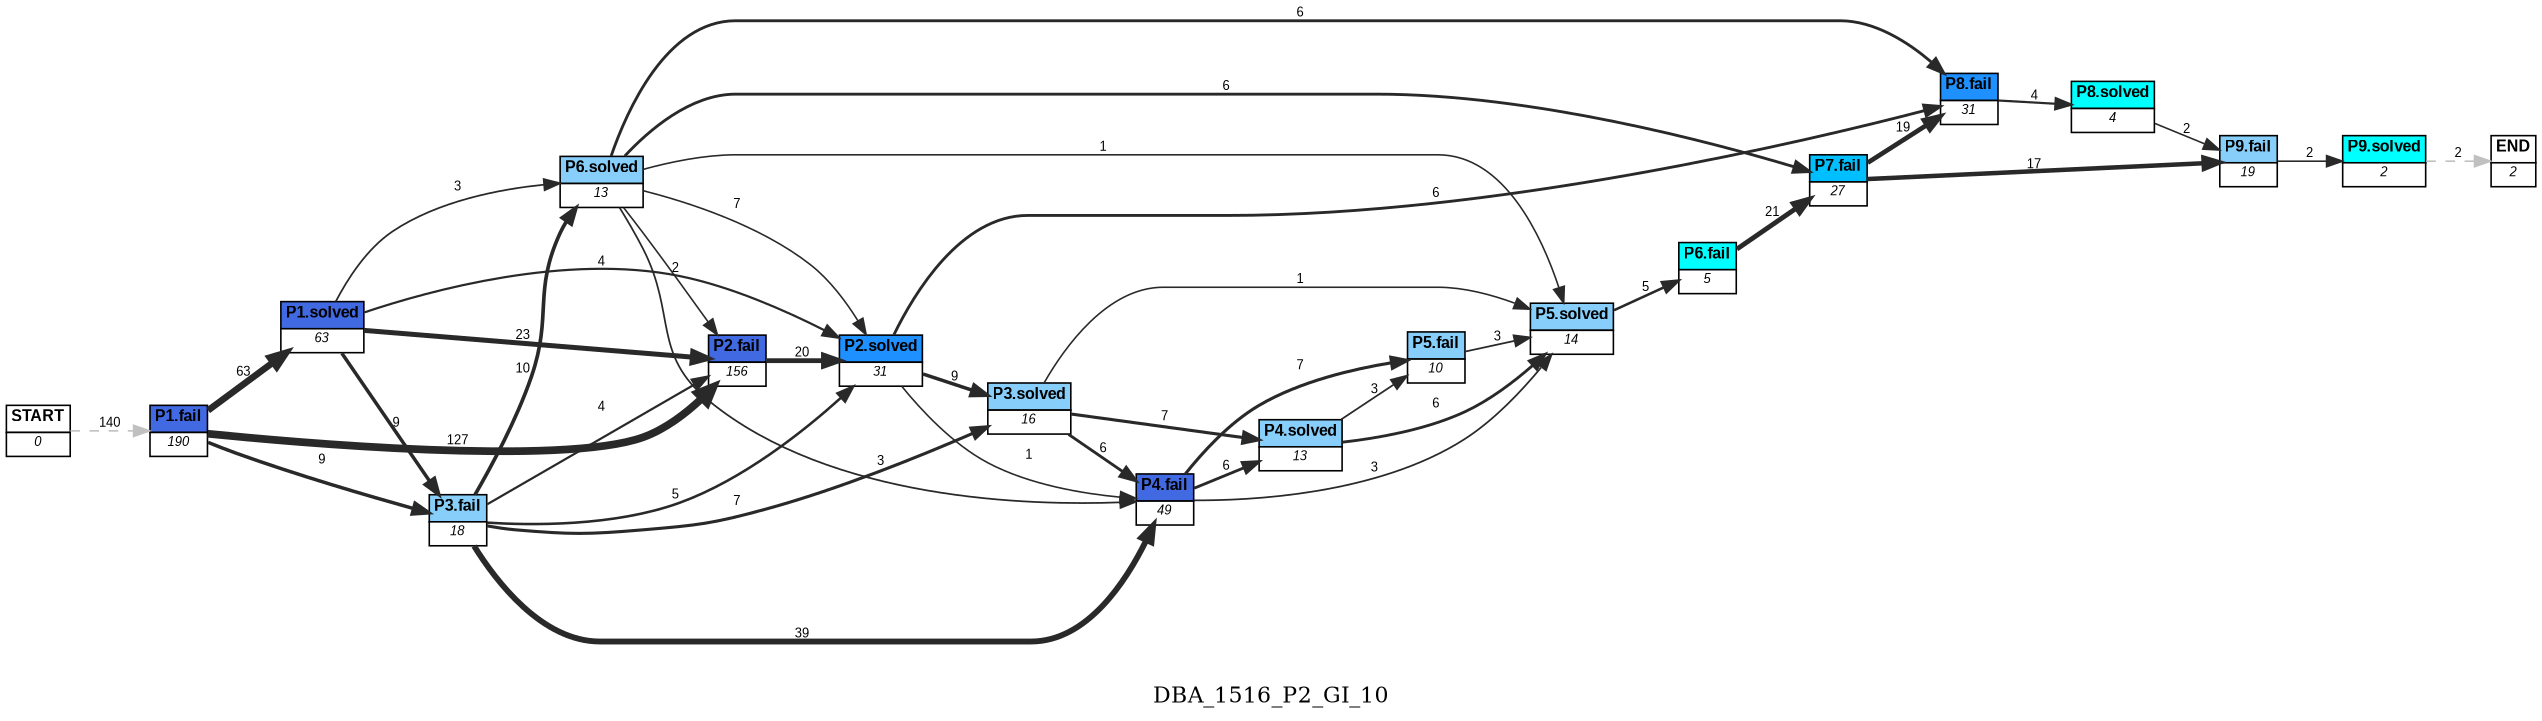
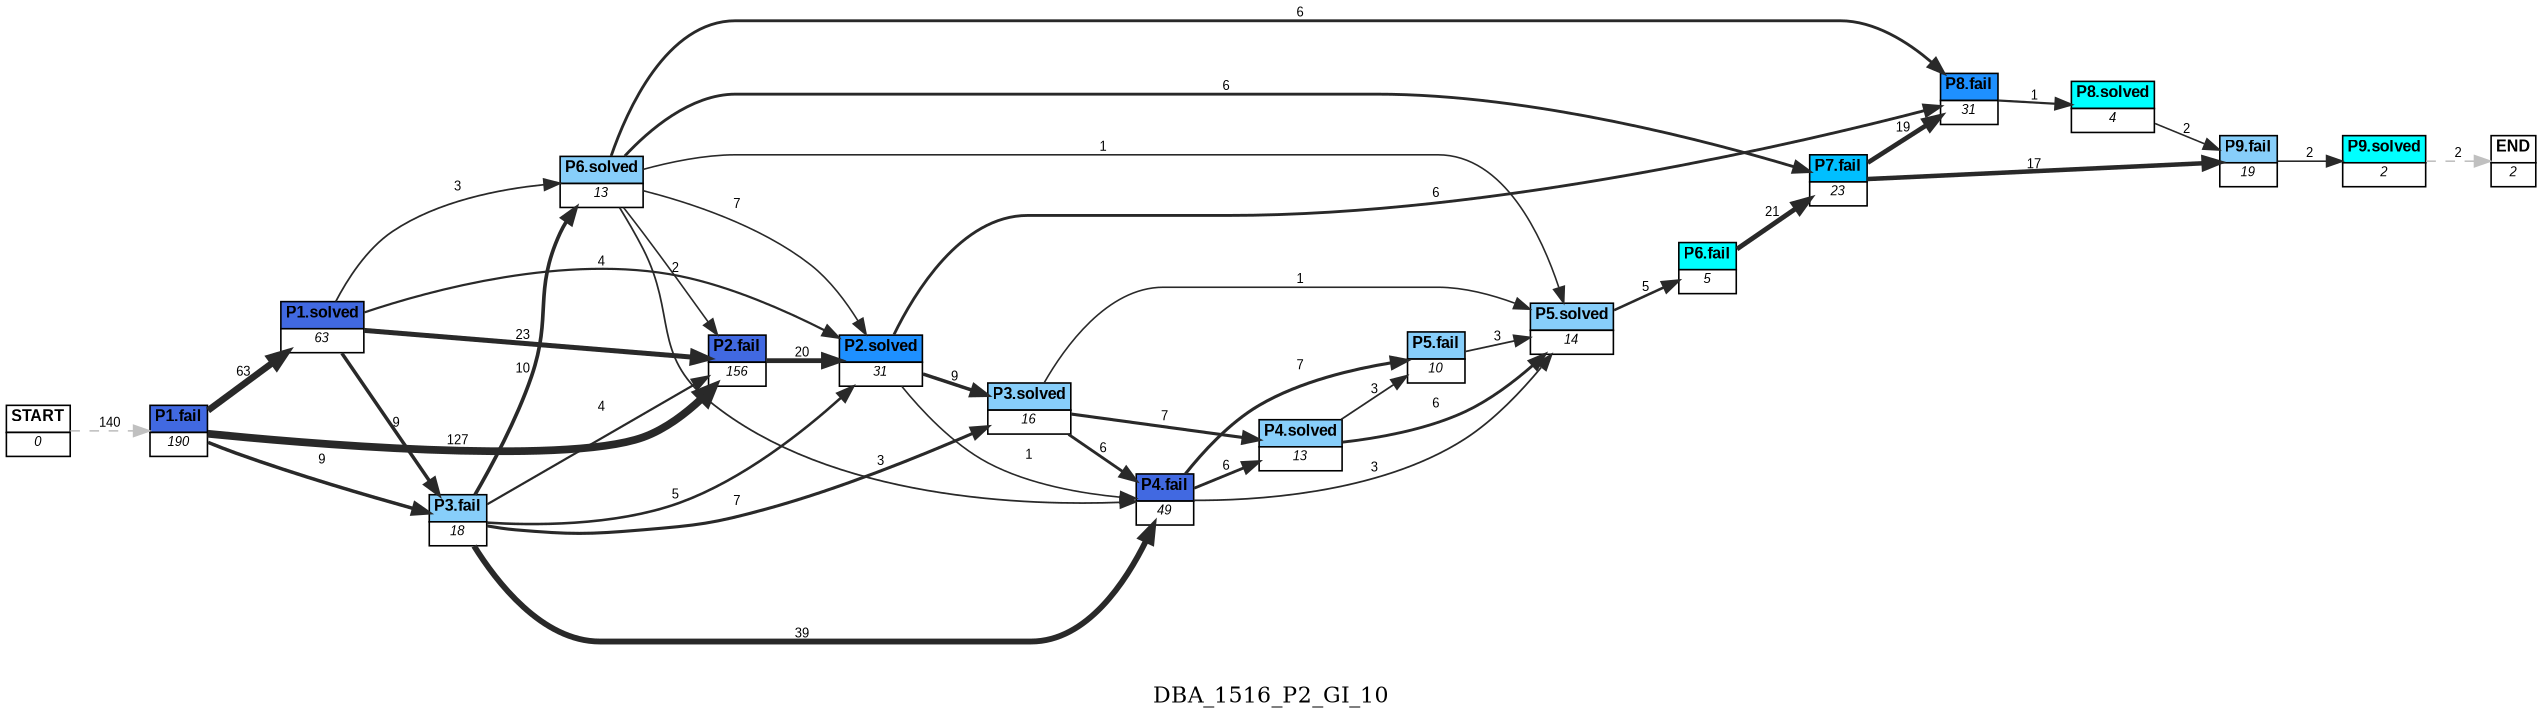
(2035, 97) -> (2035, 97)
(1838, 192) -> (1838, 192)
